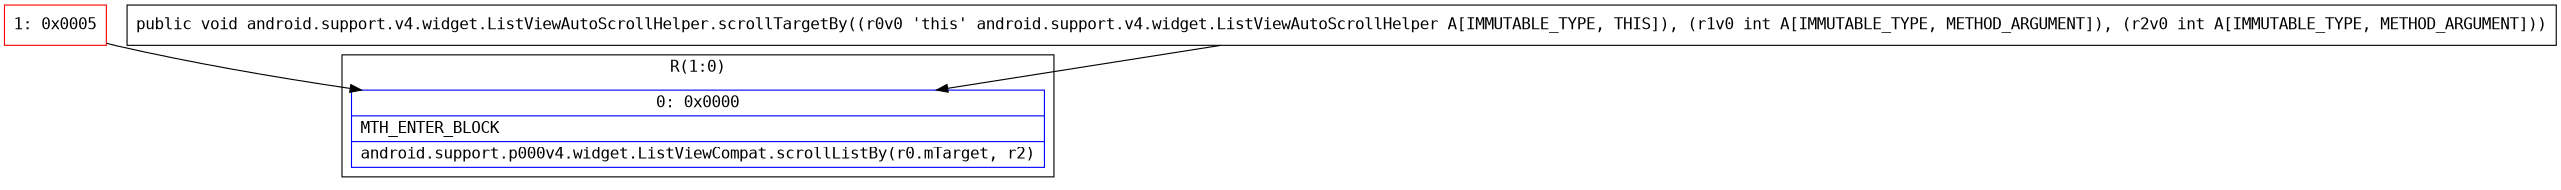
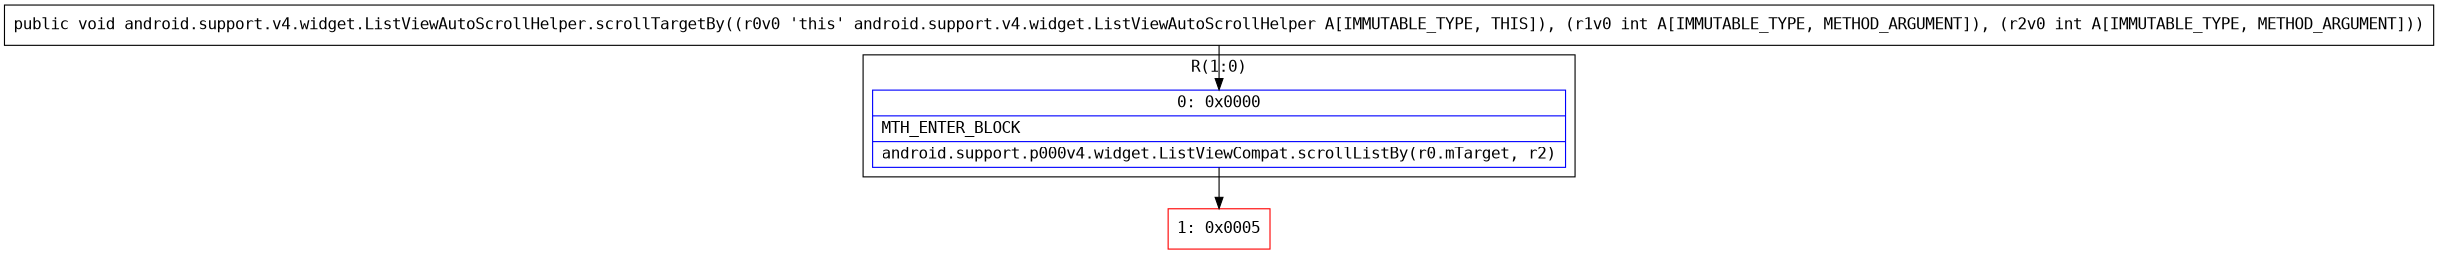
(228, 68) -> (1219, 184)
